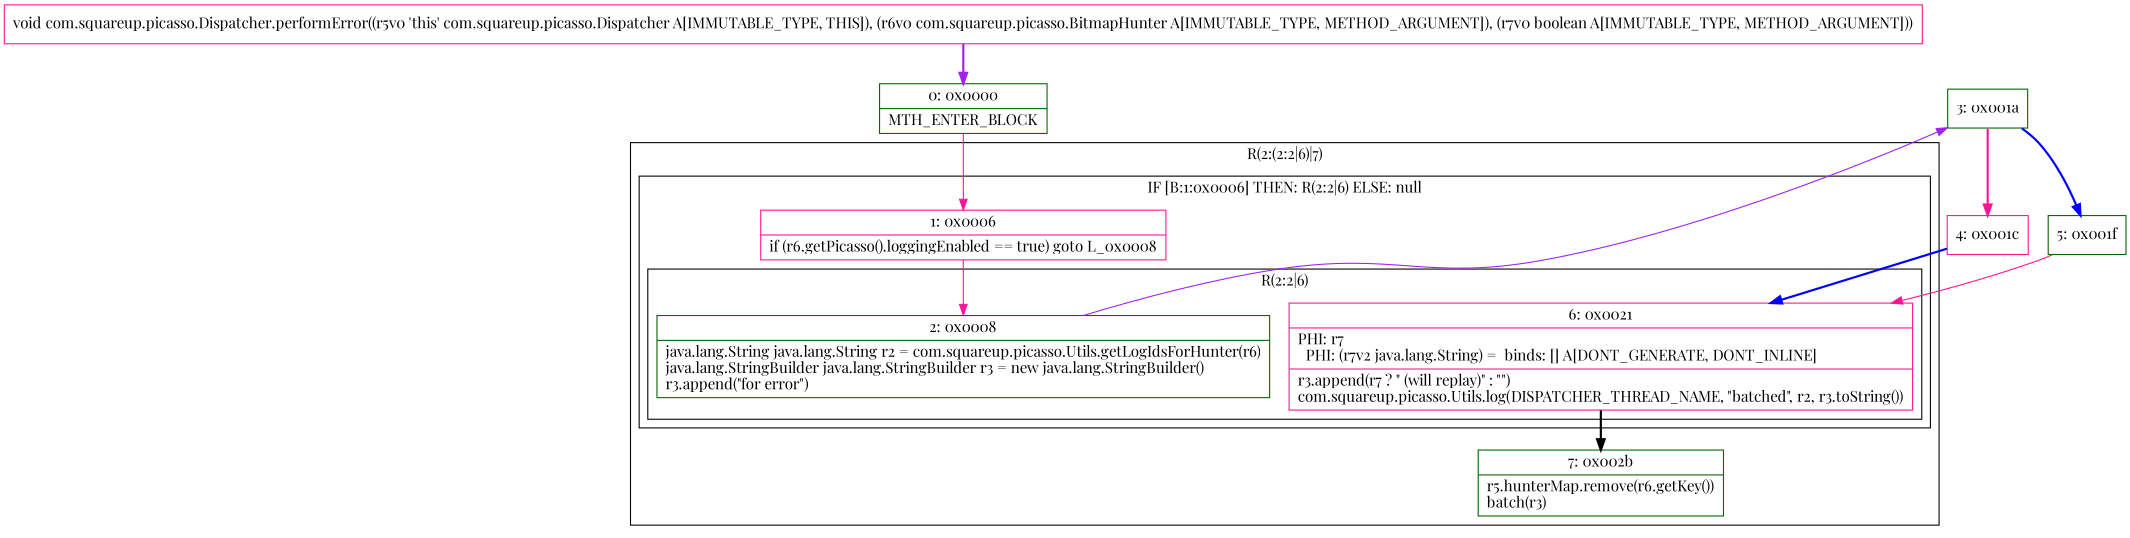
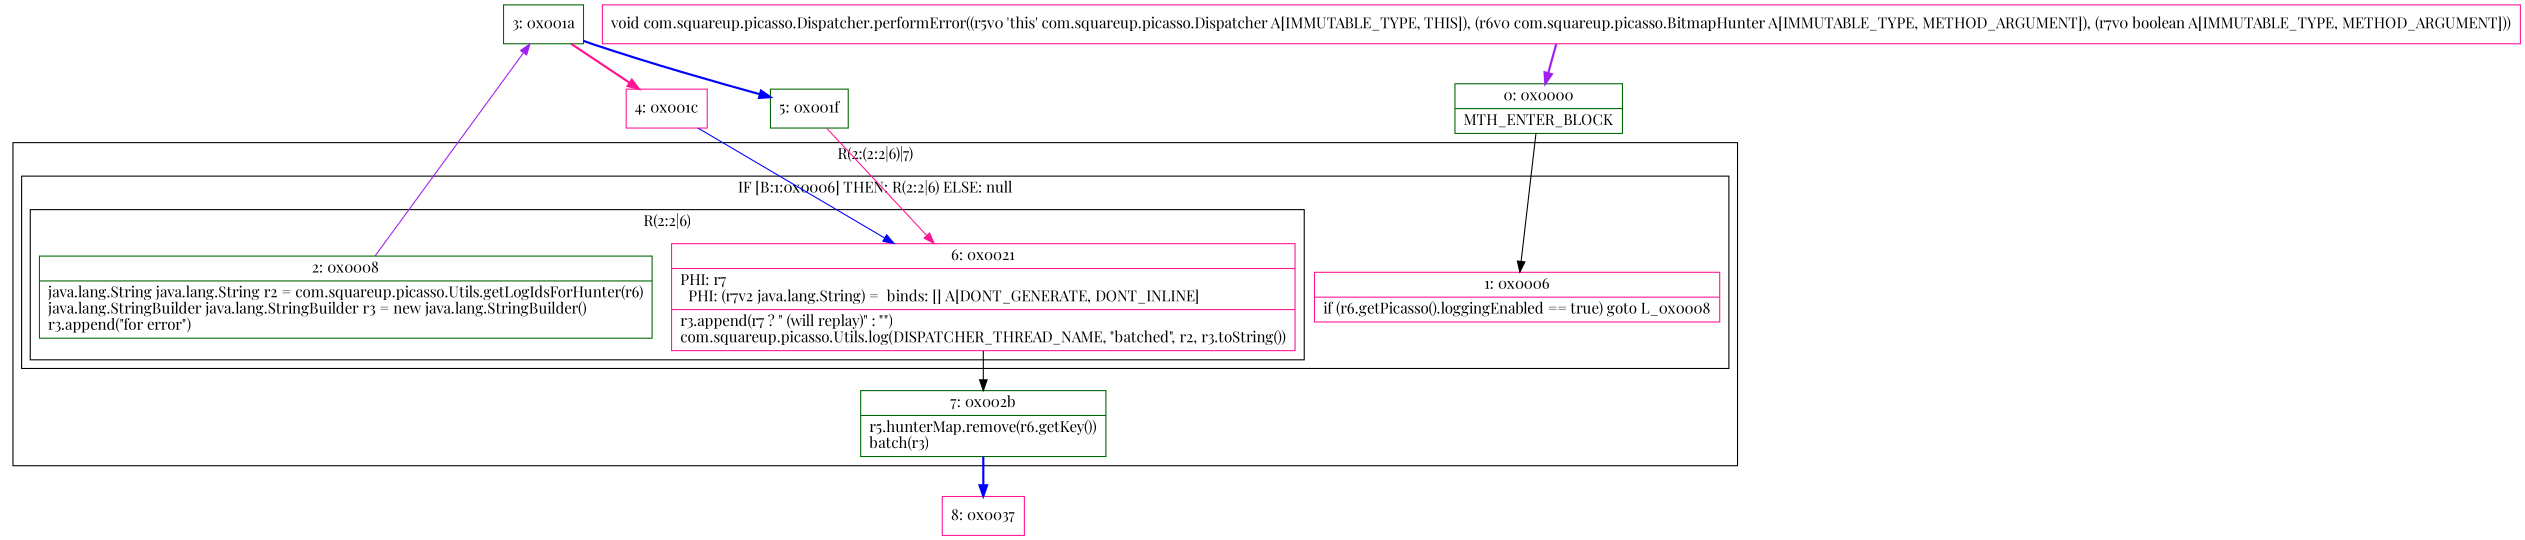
(963, 166) -> (1528, 198)
(1856, 277) -> (791, 183)
(963, 282) -> none
(1601, 425) -> (983, 365)
none -> (983, 516)
